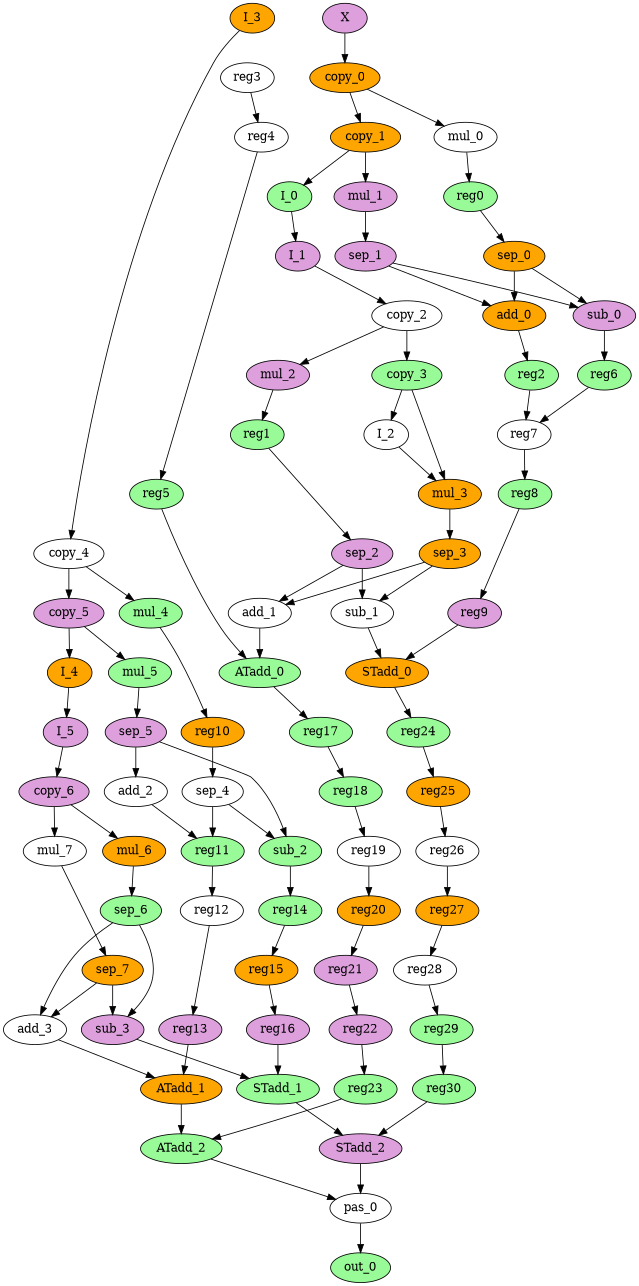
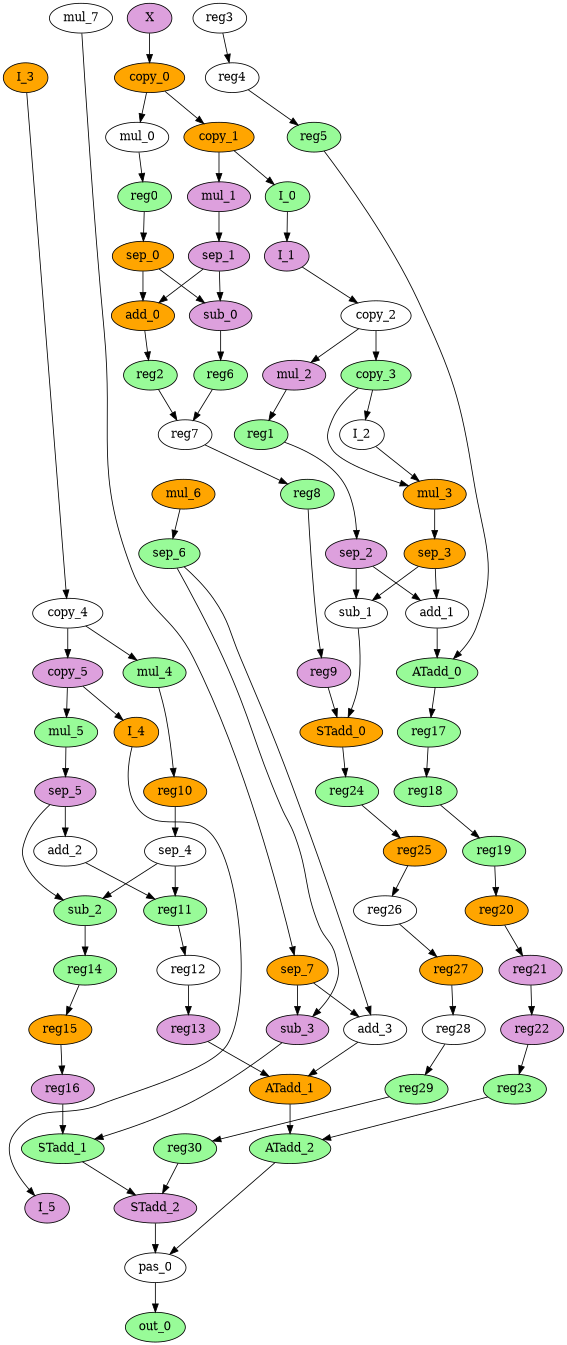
(54, 792) -> none
(369, 851) -> (494, 851)
